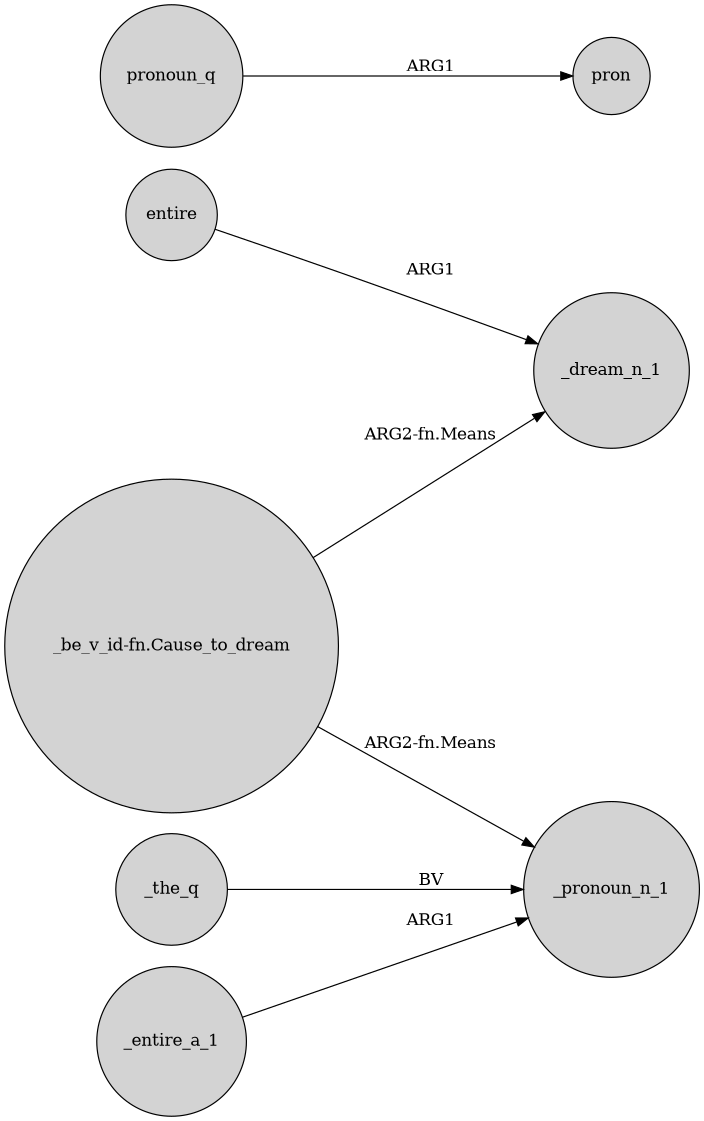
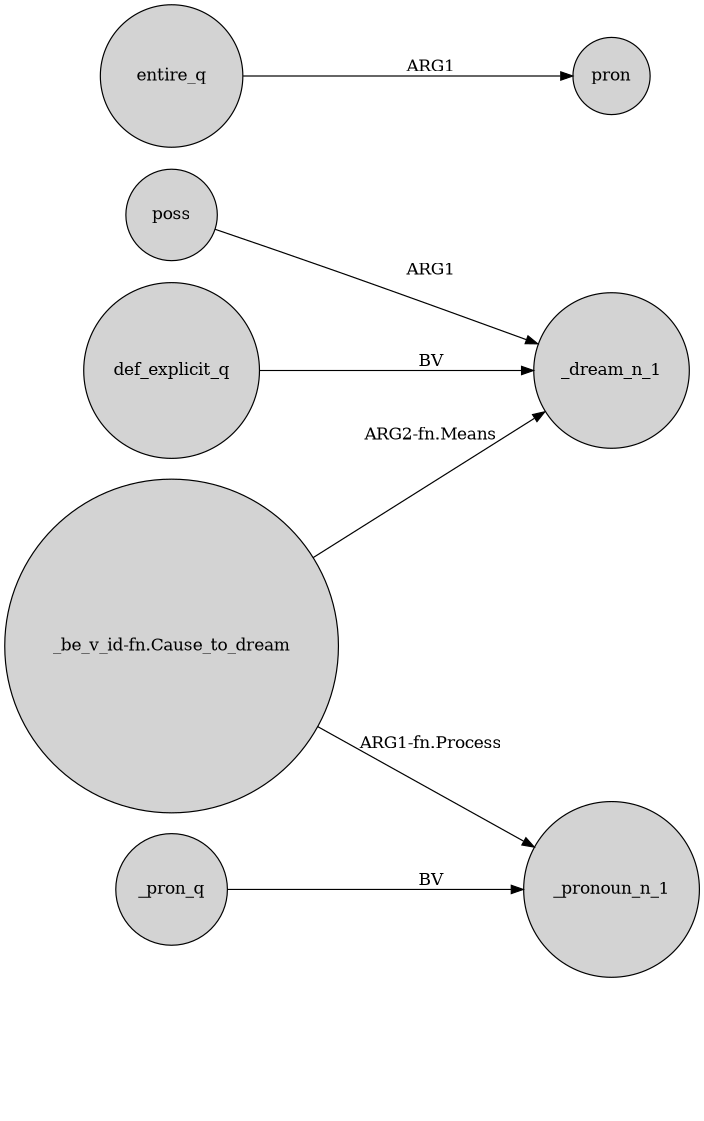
(172, 76) -> (172, 76)
(172, 215) -> (172, 215)
none -> (172, 370)
(431, 744) -> (431, 744)
(172, 889) -> (172, 889)
(172, 1041) -> none
